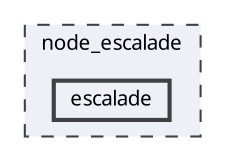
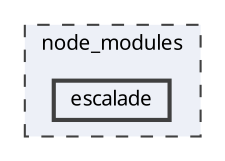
(113, 44) -> (113, 44)
